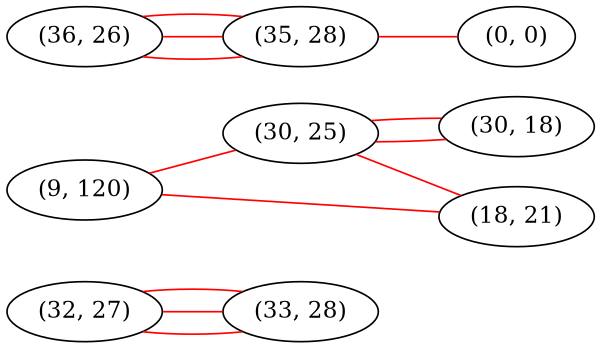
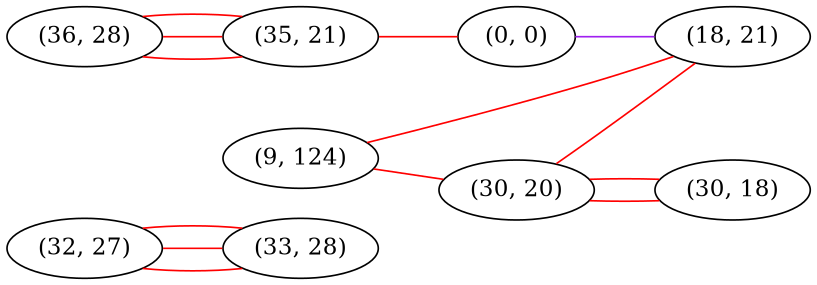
(85, 37) -> (85, 37)
(301, 37) -> (301, 37)
none -> (615, 37)
(301, 133) -> (517, 190)
(85, 190) -> (301, 158)
